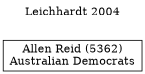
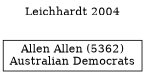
(73, 56) -> (73, 56)
